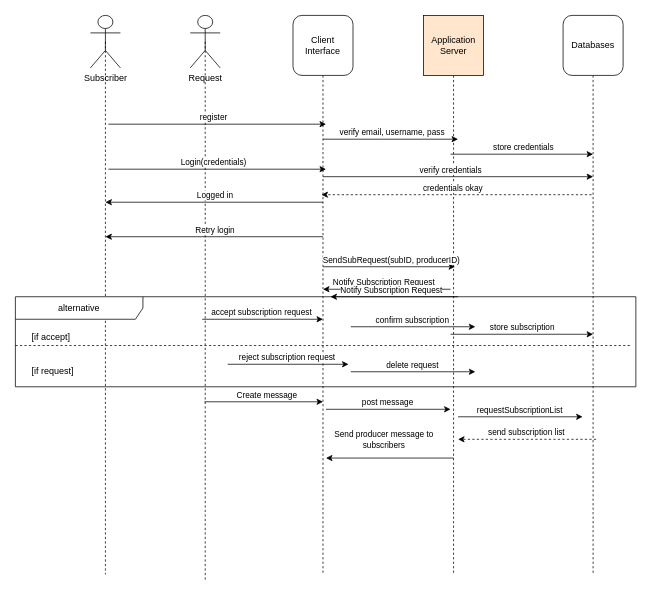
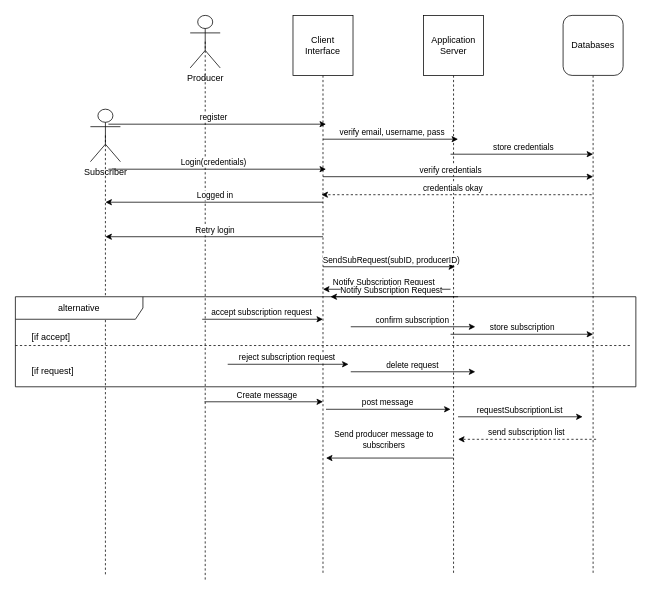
(105, 42) -> (105, 135)
(323, 45) -> (323, 45)
(453, 45) -> (453, 45)
(206, 79) -> (206, 79)
